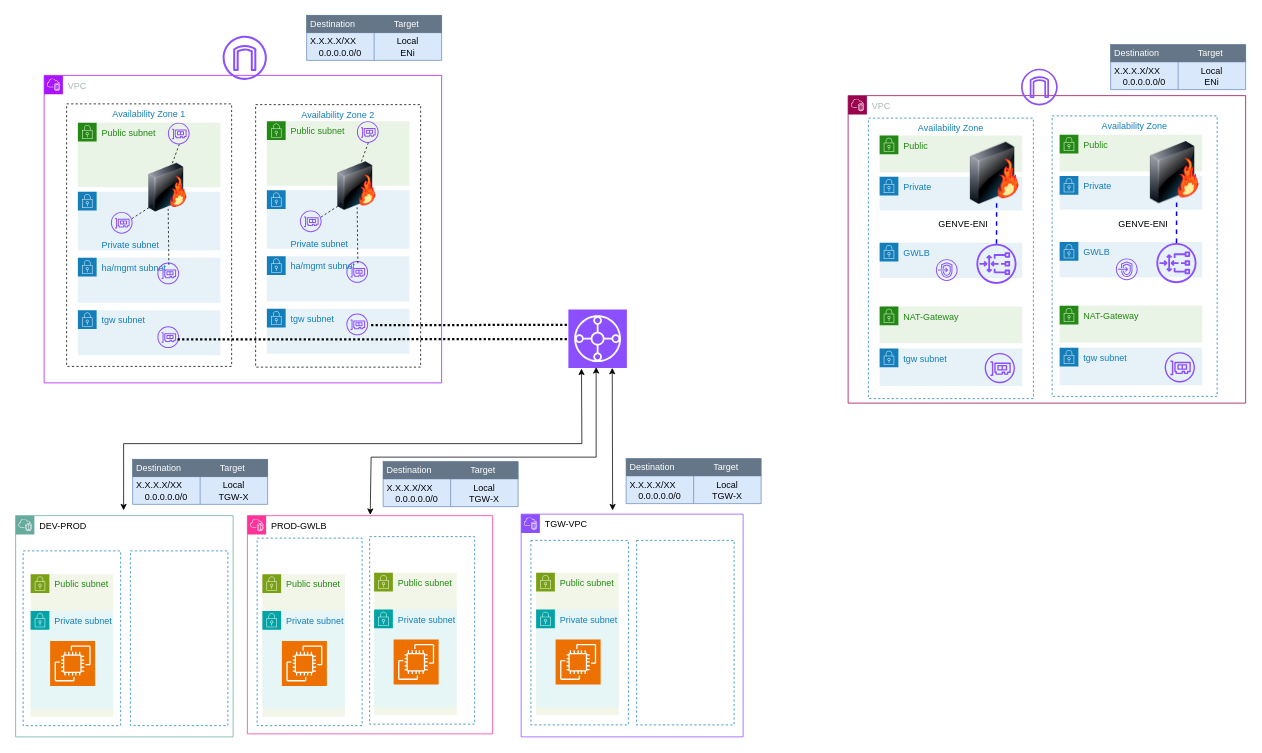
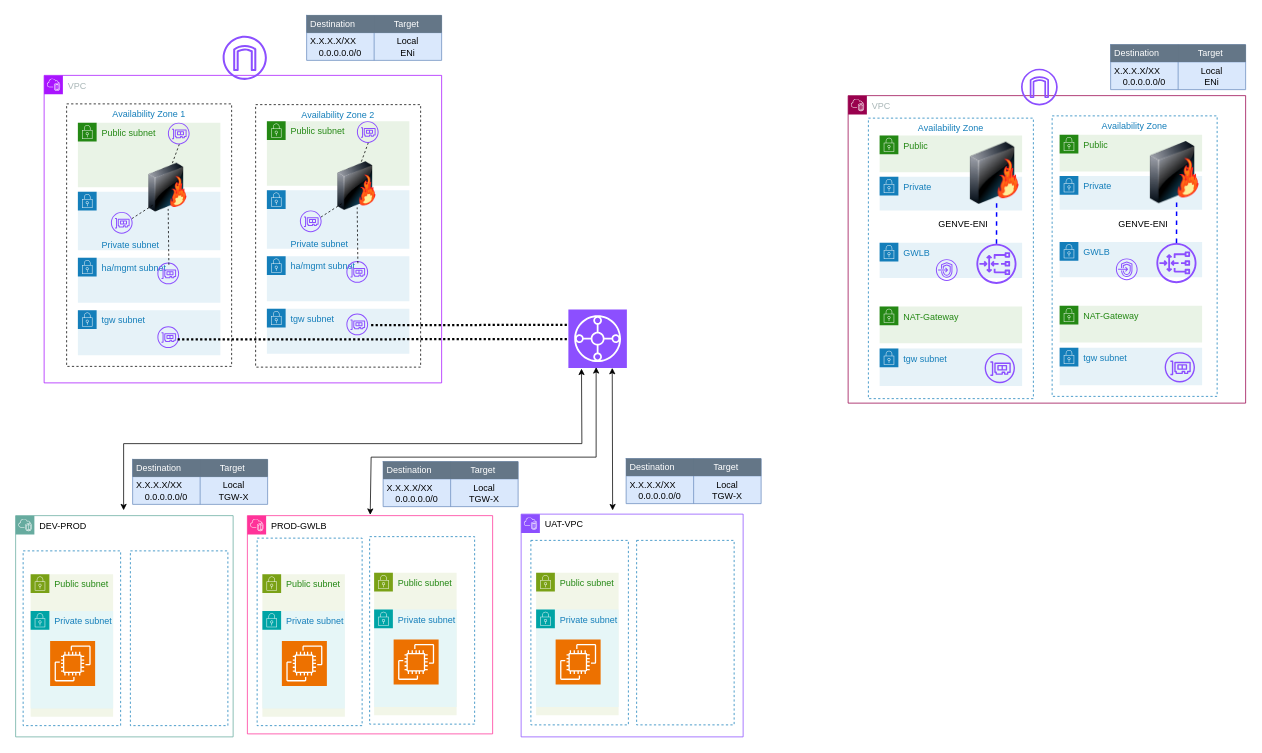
(563, 525) -> (563, 525)
